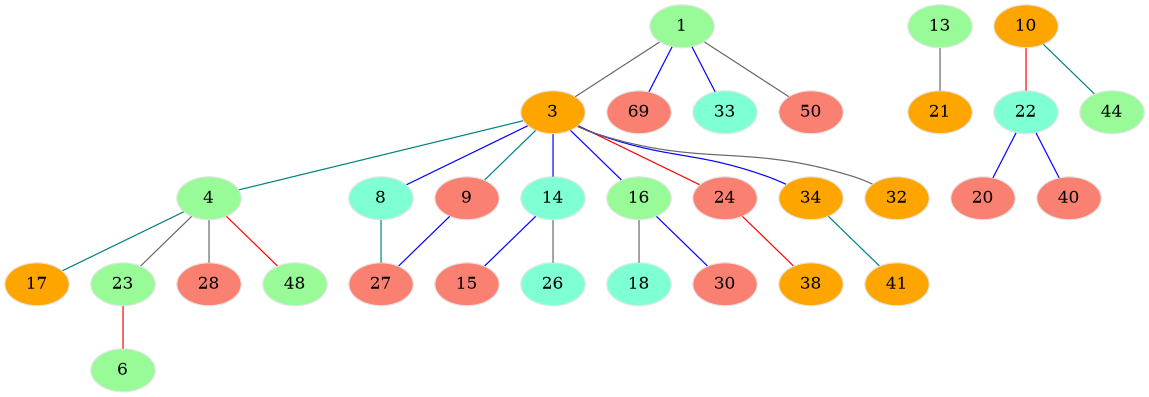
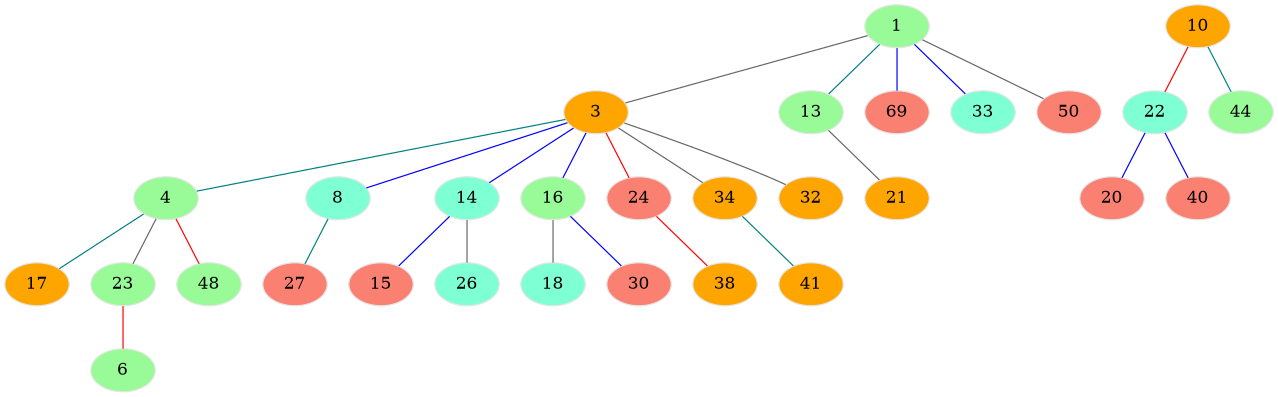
none -> (854, 69)
(719, 162) -> (661, 155)
(467, 198) -> none
(209, 284) -> none
